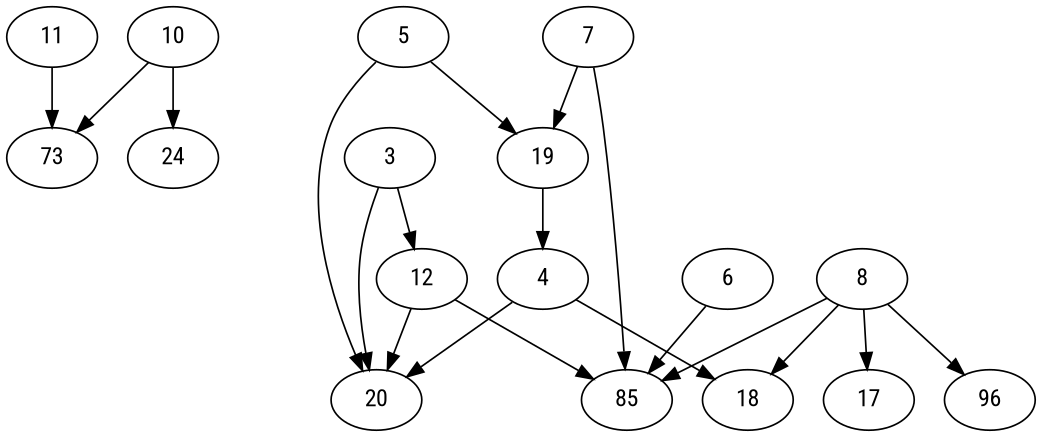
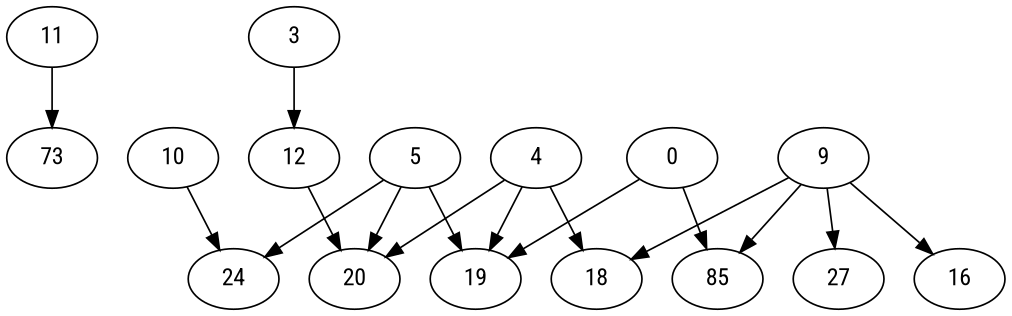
(588, 37) -> (672, 158)
(119, 91) -> none
(543, 210) -> (510, 211)
none -> (334, 212)
(359, 269) -> none
(728, 279) -> none
(862, 279) -> (823, 158)
(517, 335) -> none
(869, 400) -> (839, 279)
(990, 400) -> (960, 279)
